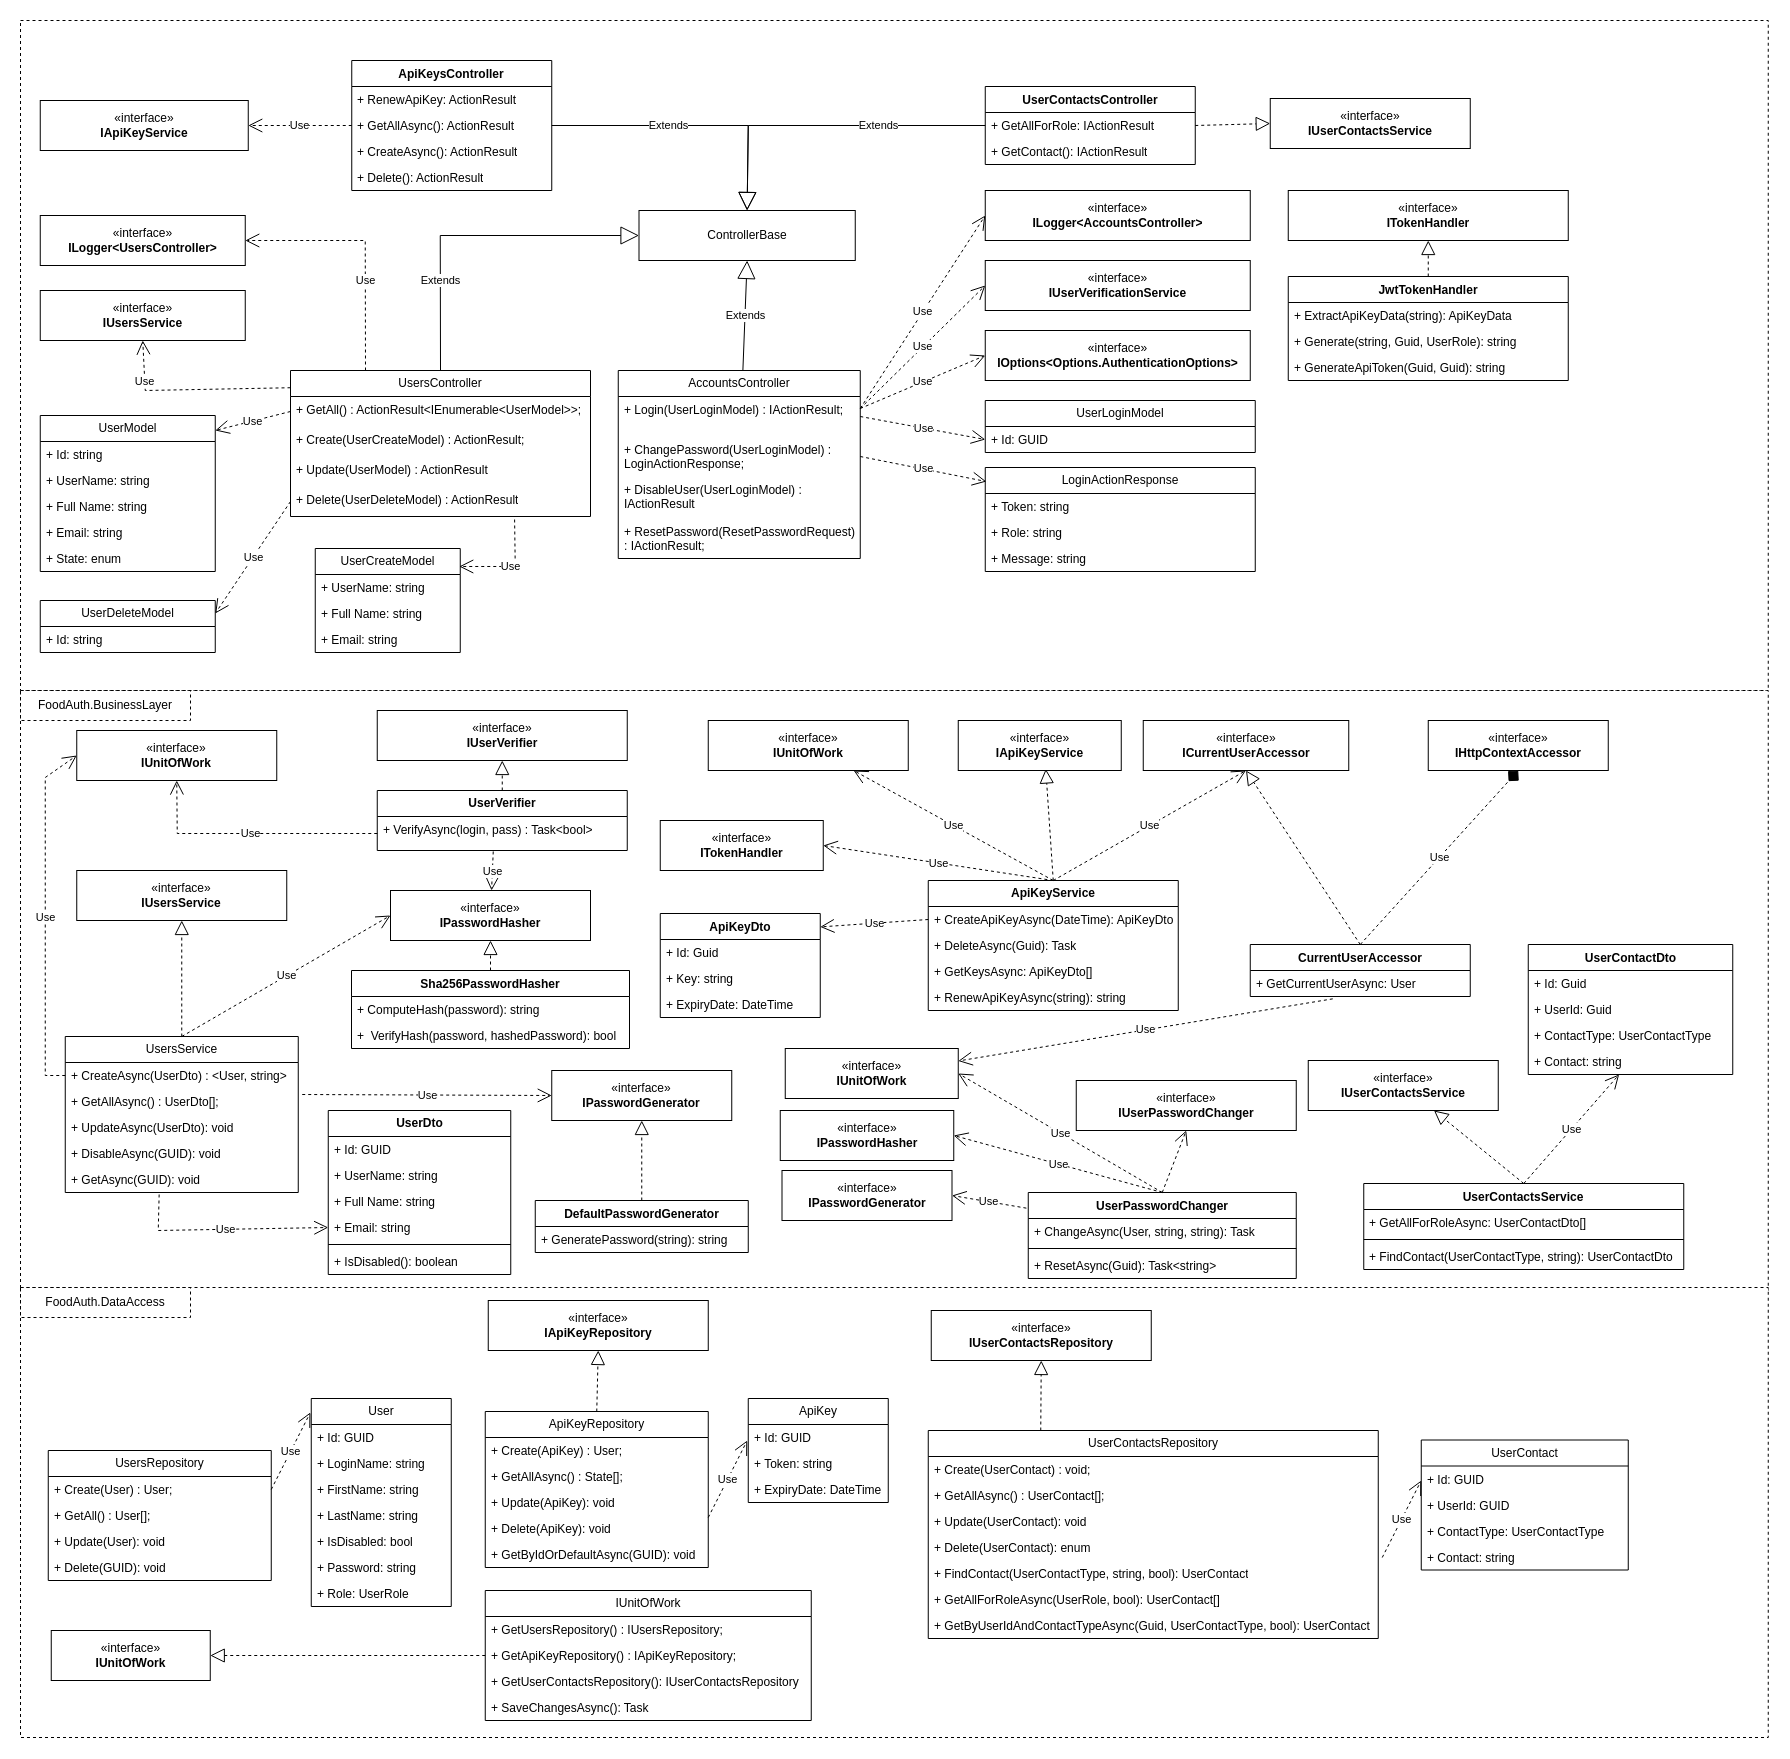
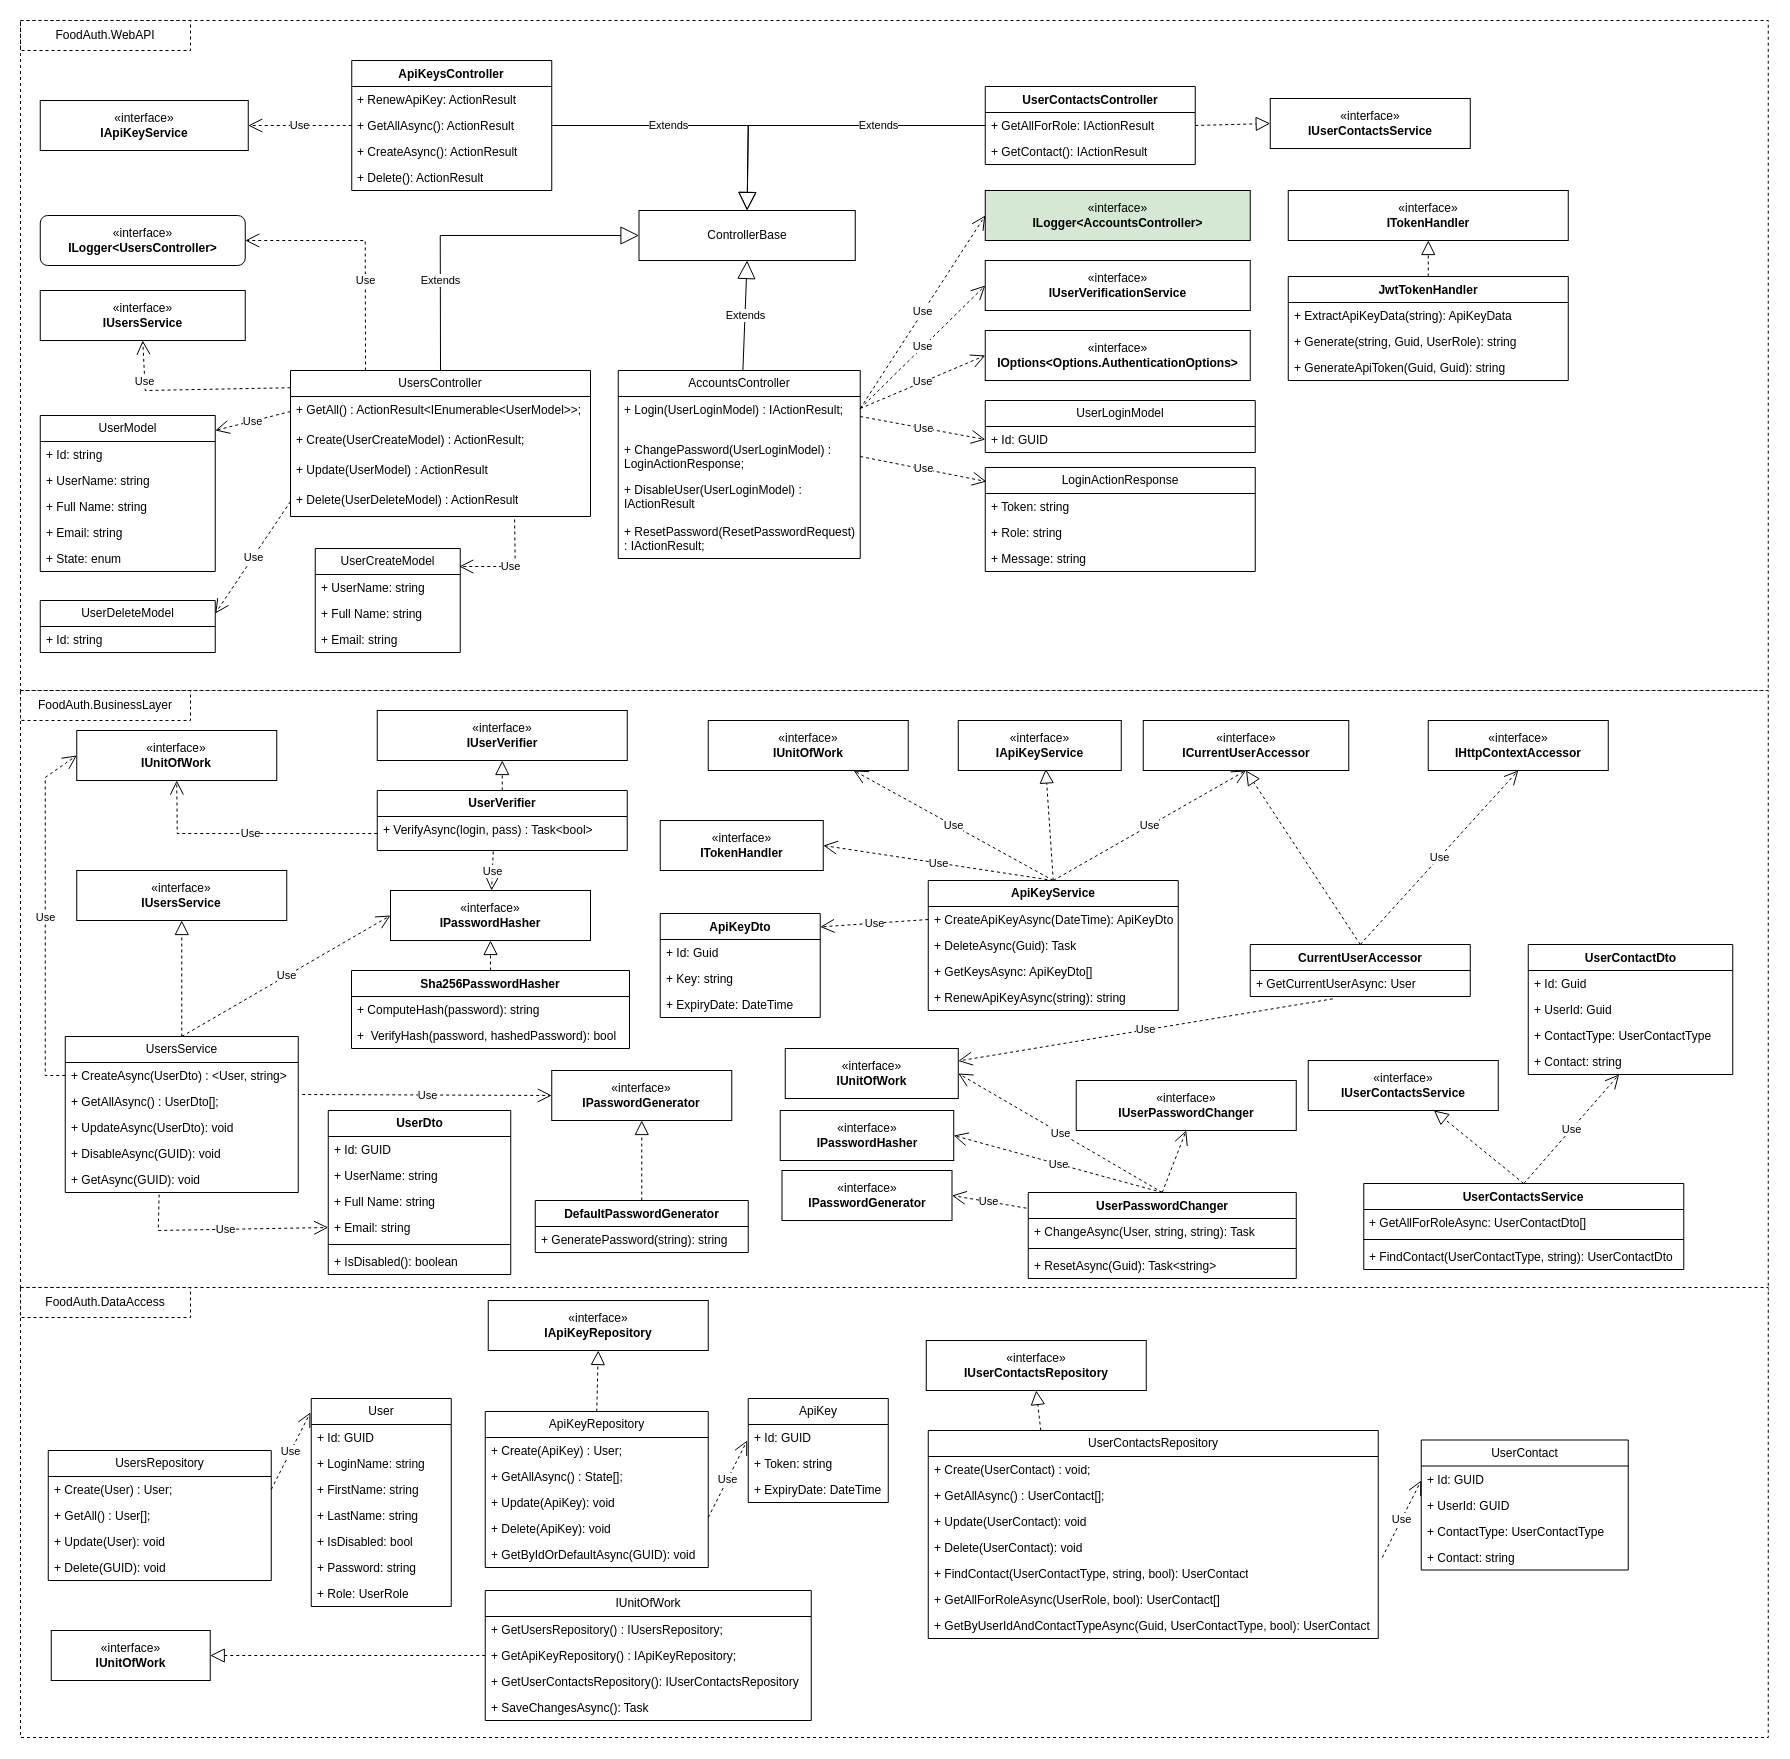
none -> (106, 36)
(1118, 216) -> (1118, 216)
(143, 241) -> (143, 241)
(1508, 781) -> (1512, 777)
(1041, 1336) -> (1036, 1366)
(1019, 1549) -> (1017, 1549)
